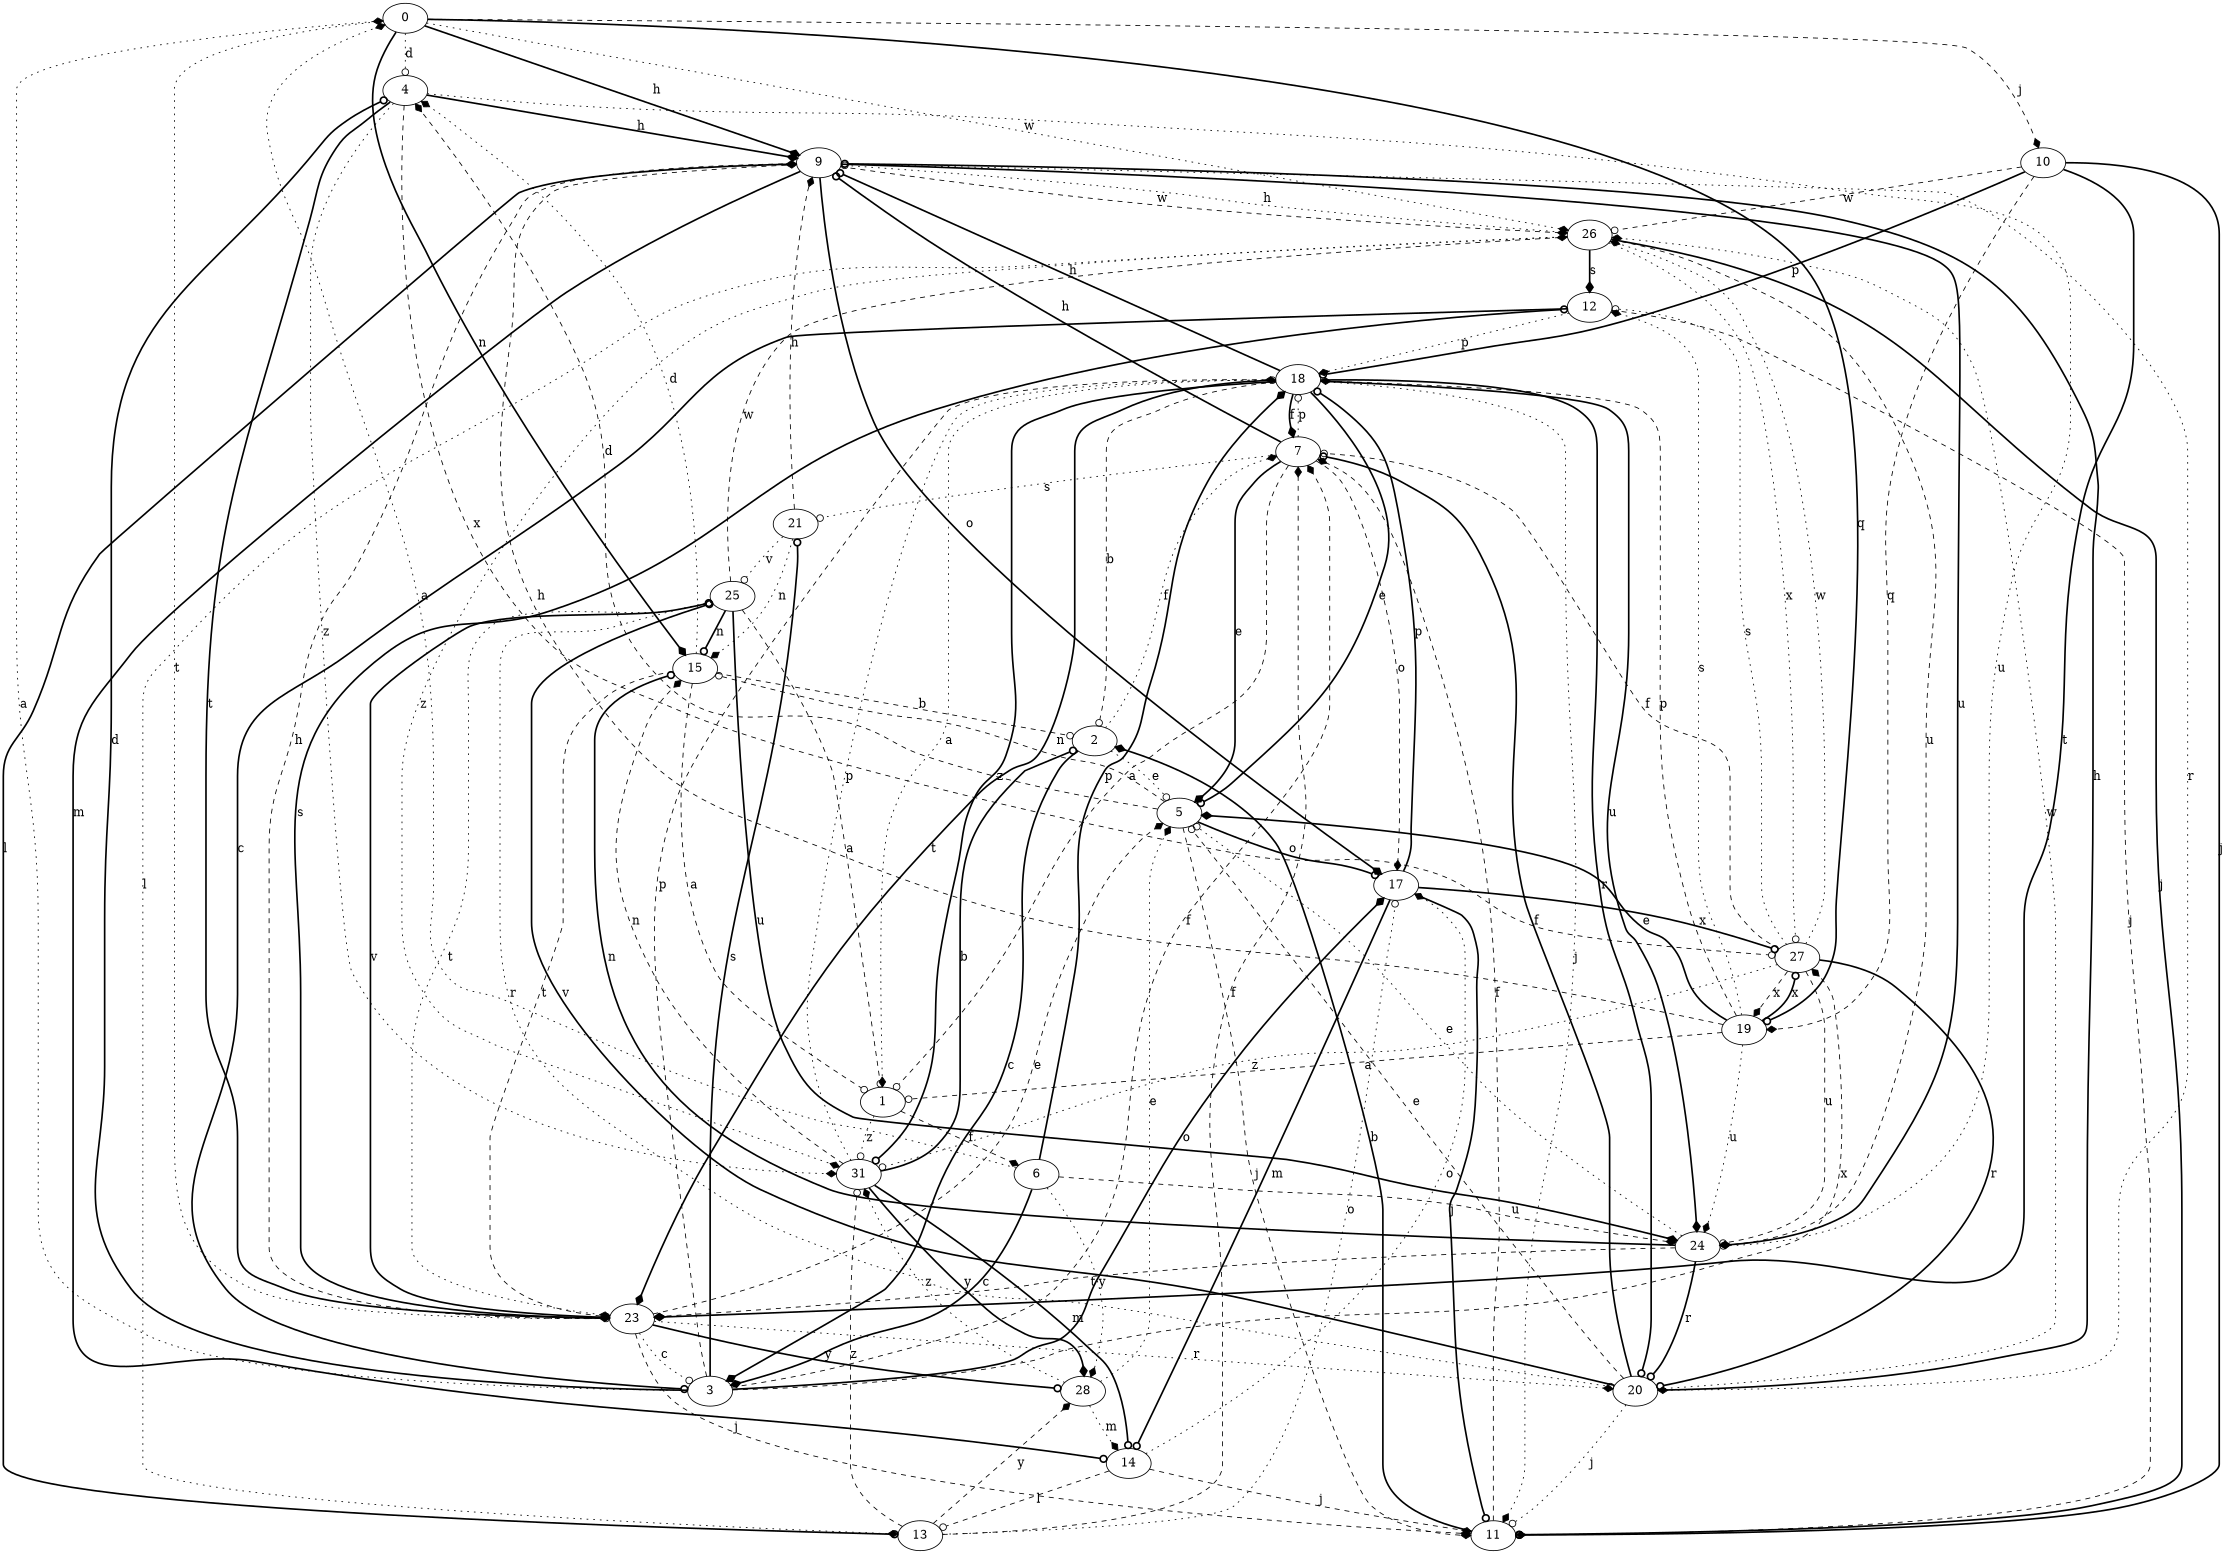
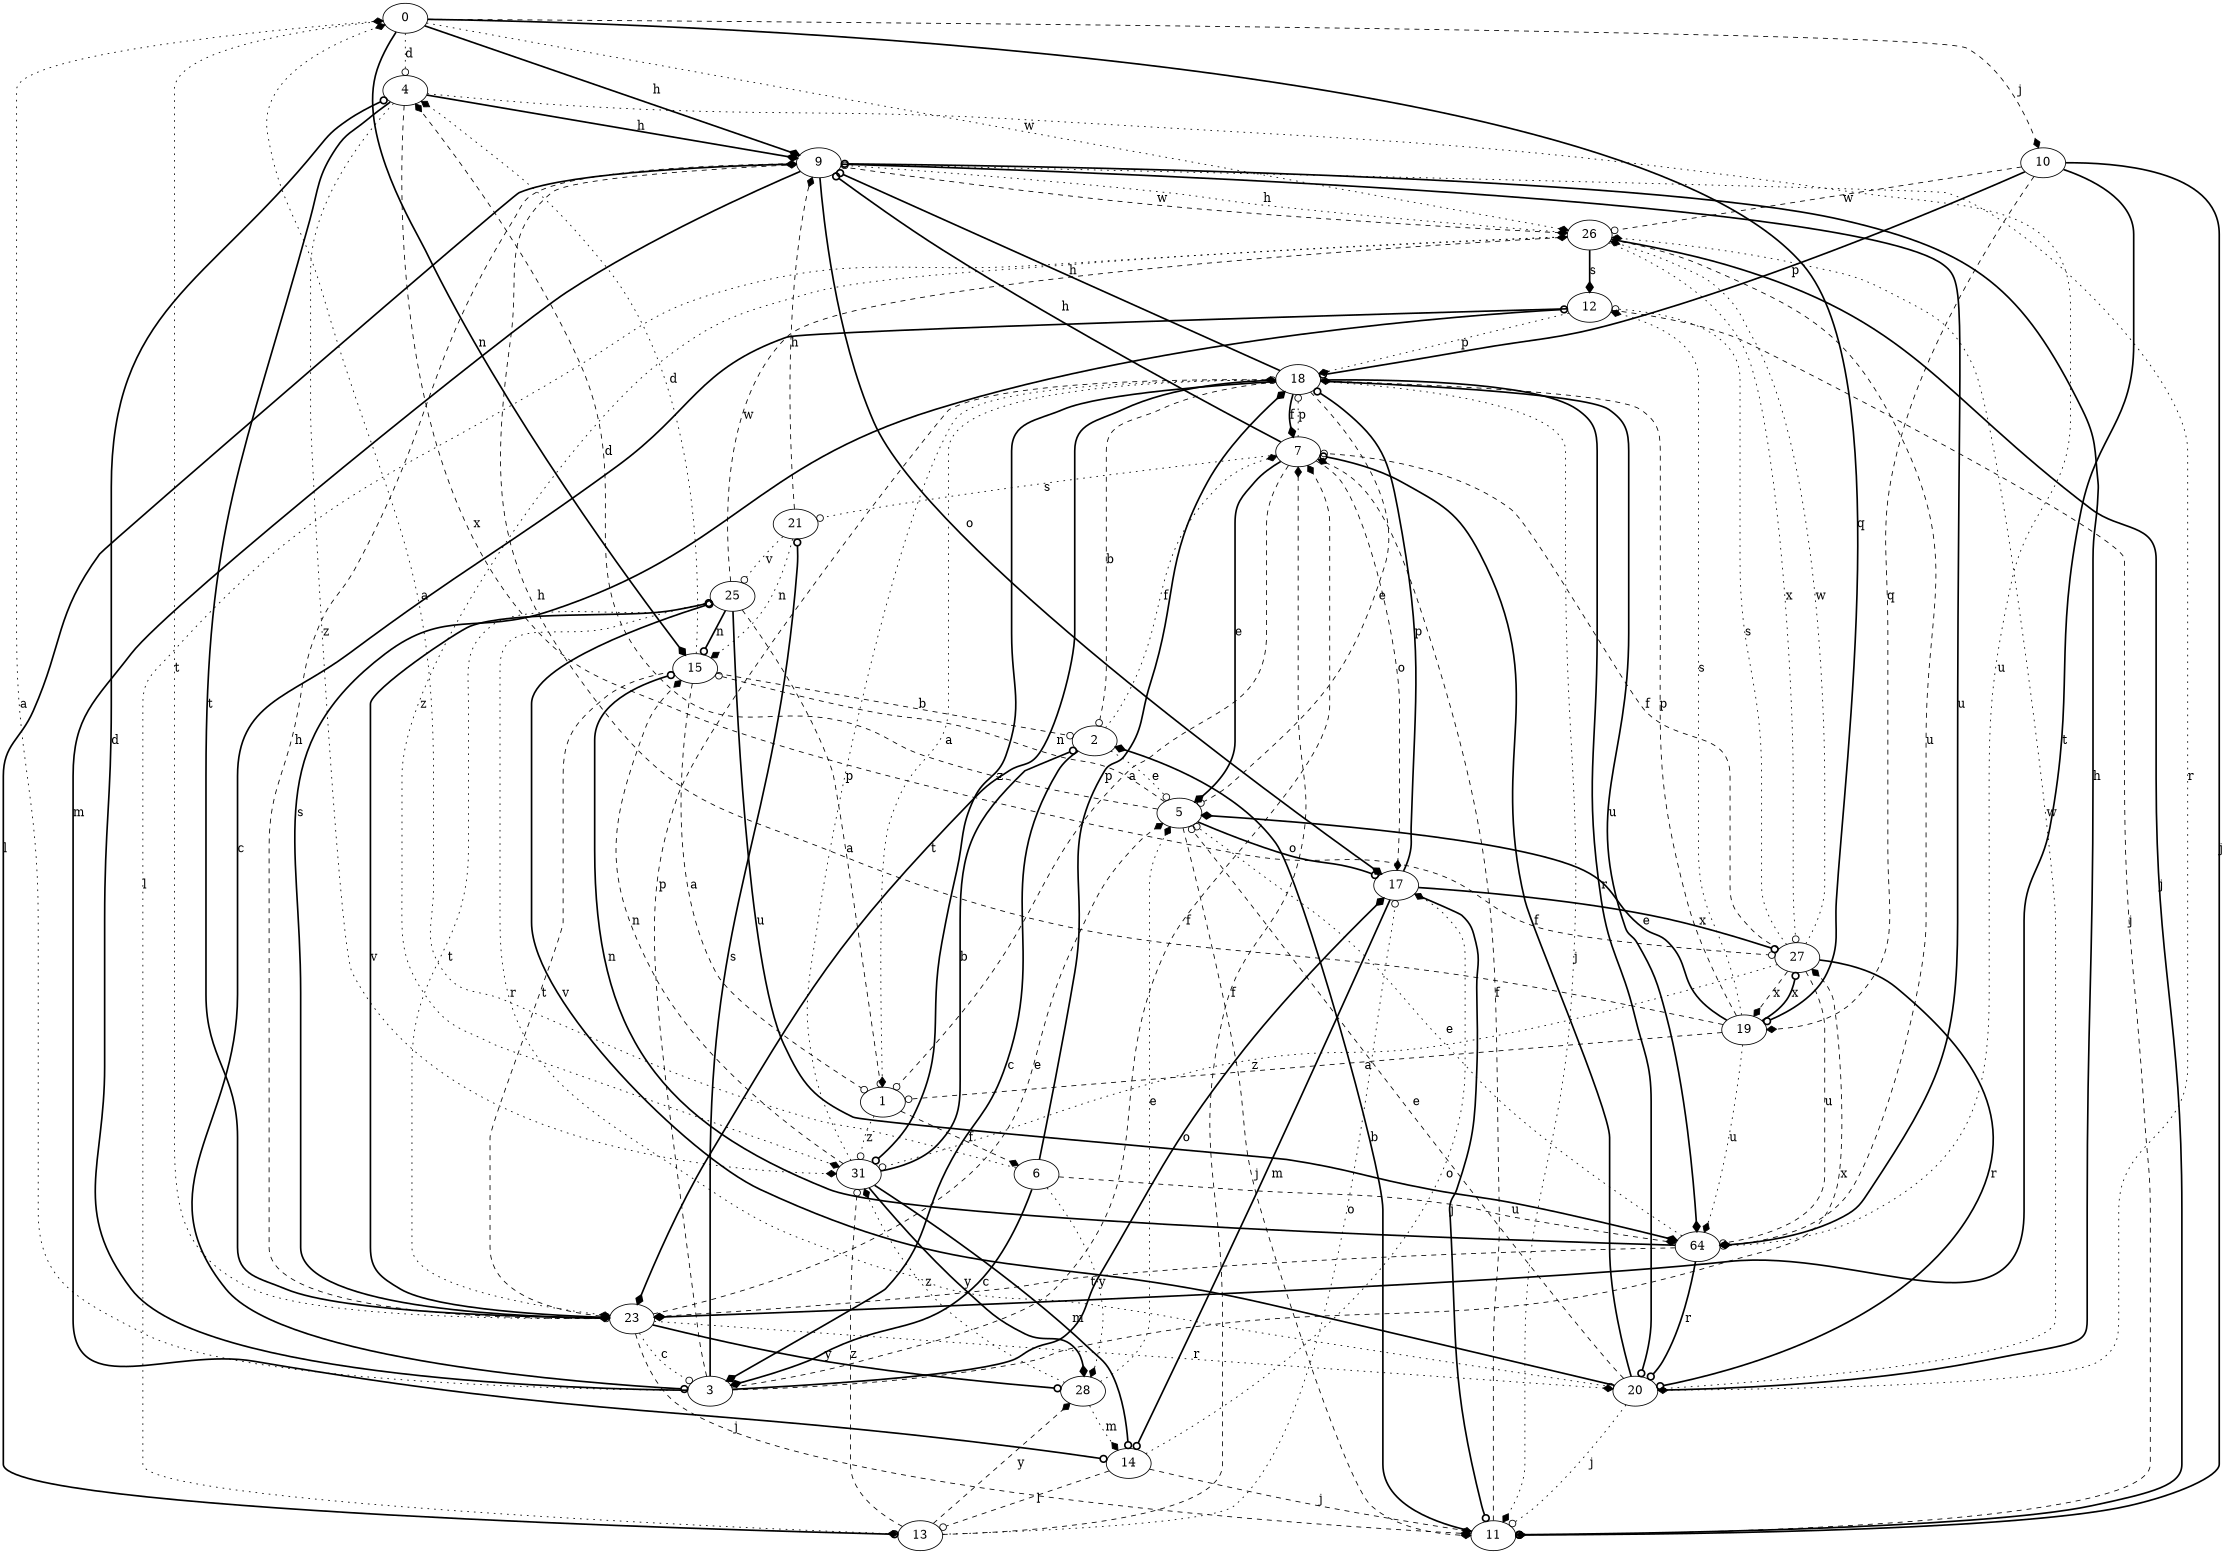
(1367, 616) -> (1367, 616)
(1698, 1247) -> (1698, 1247)
